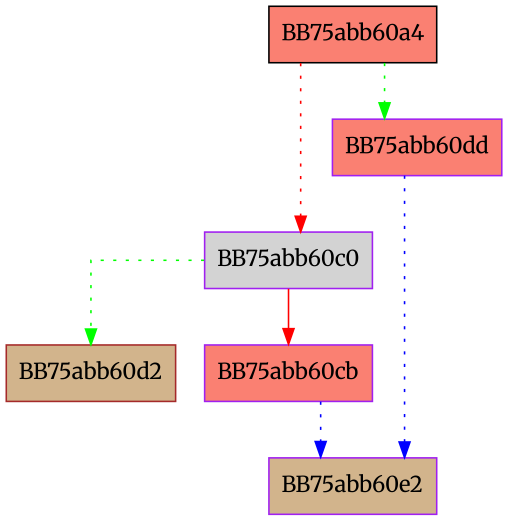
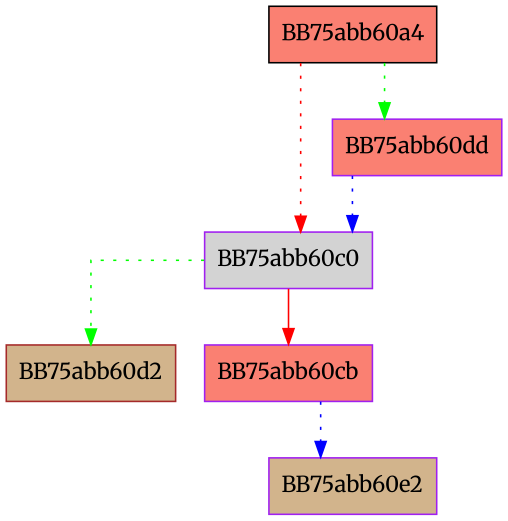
(405, 309) -> (352, 196)
